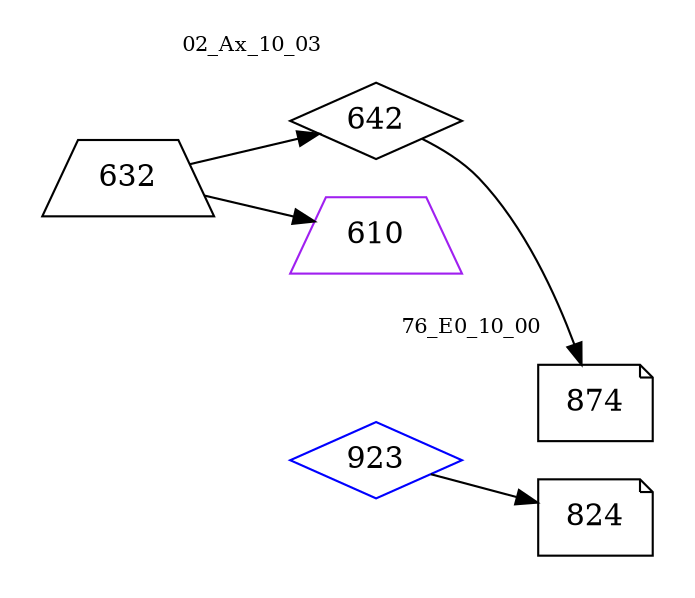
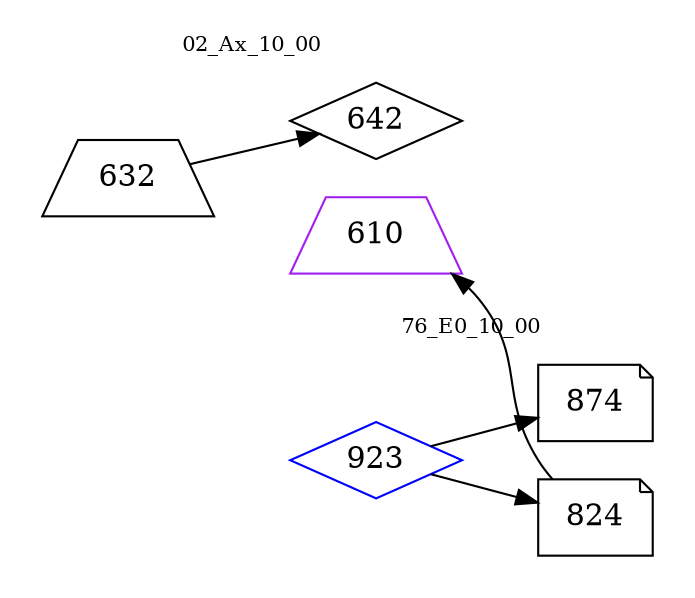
(252, 46) -> (252, 46)
(249, 206) -> (512, 383)
(517, 227) -> (474, 435)
